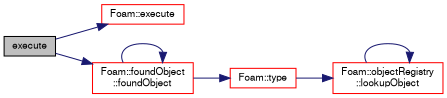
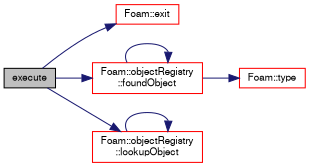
(143, 14) -> (147, 14)
(143, 78) -> (147, 78)
(309, 78) -> (79, 107)
